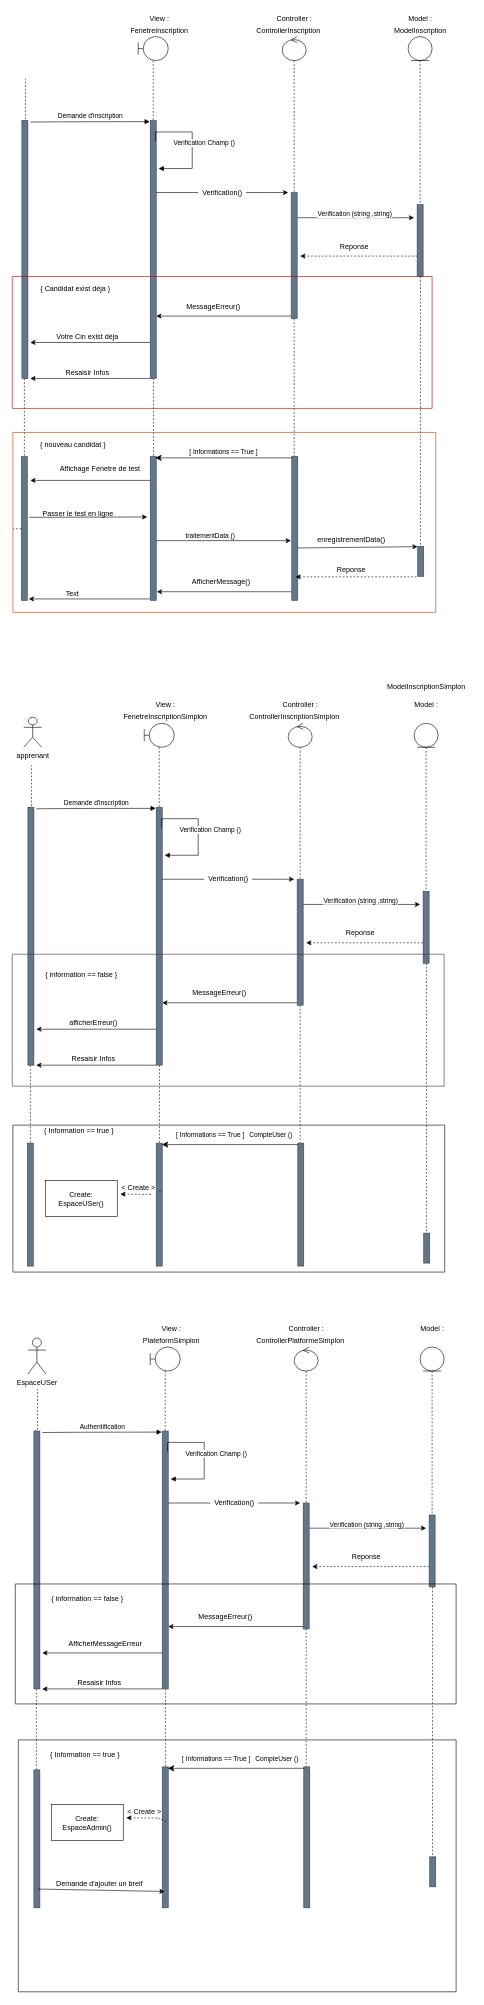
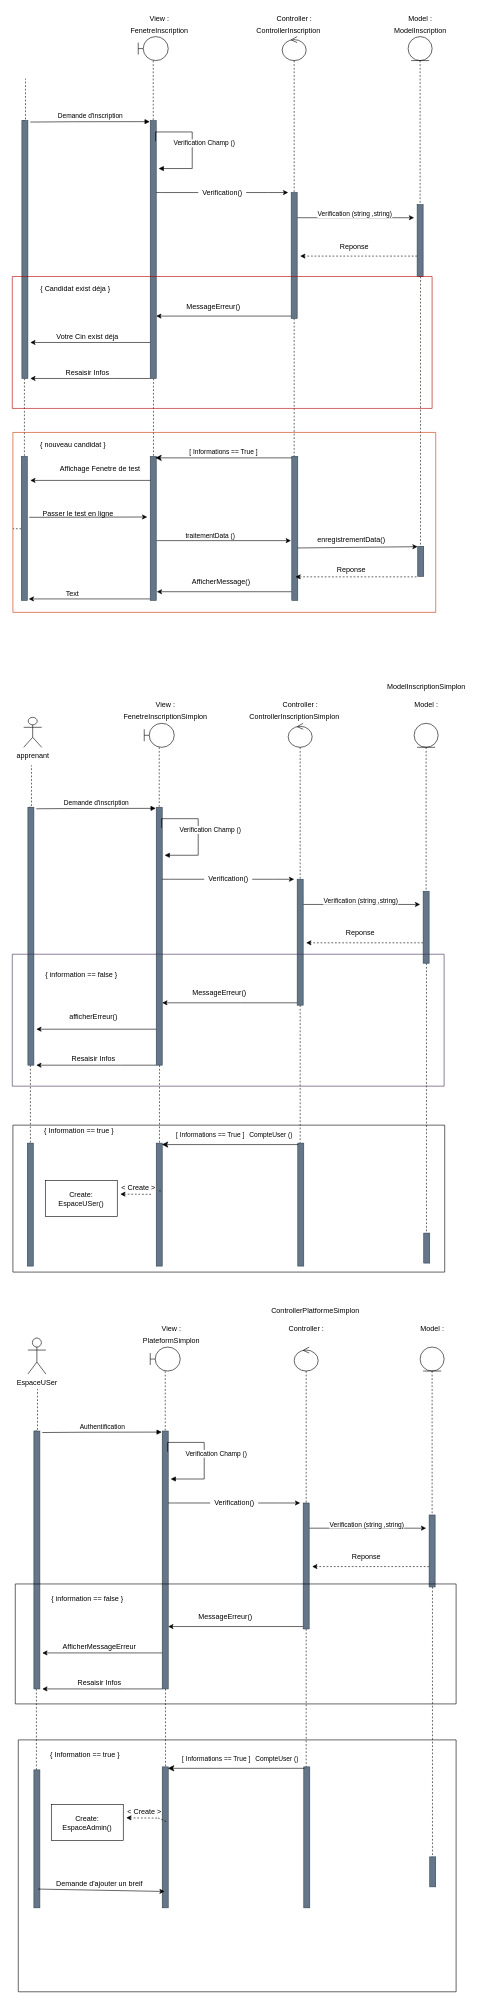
(93, 1023) -> (93, 1017)
(300, 1341) -> (315, 1311)
(105, 1644) -> (99, 1647)
